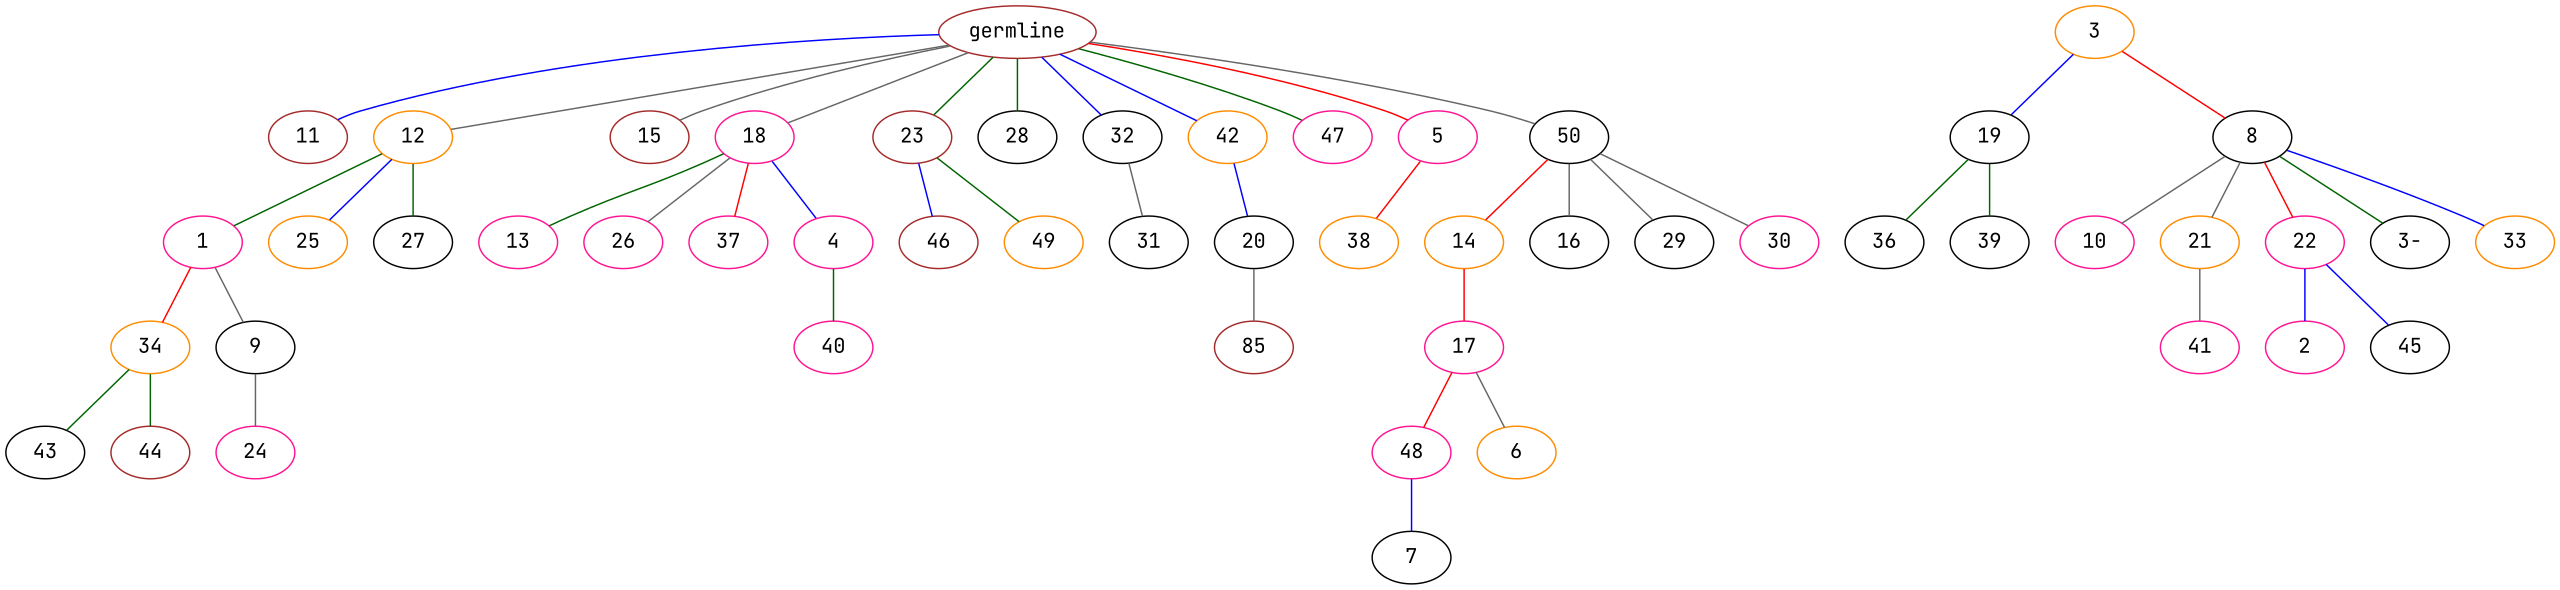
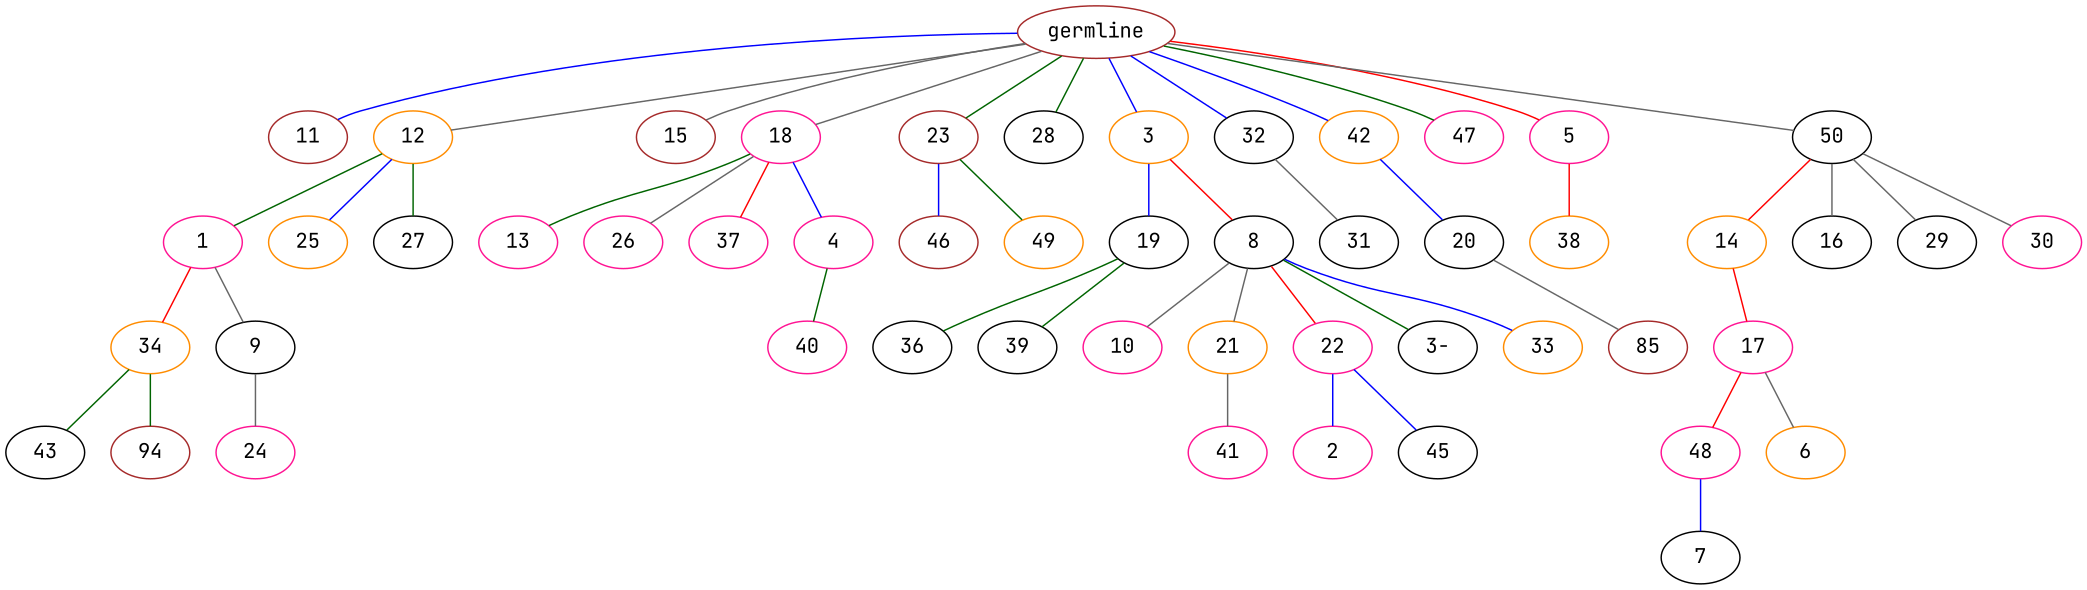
none -> (1123, 85)
(150, 453) -> (150, 453)
